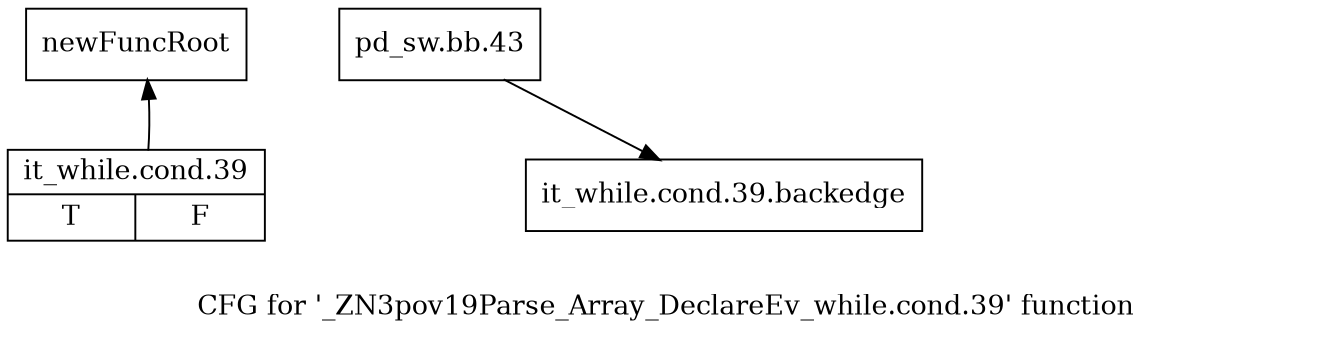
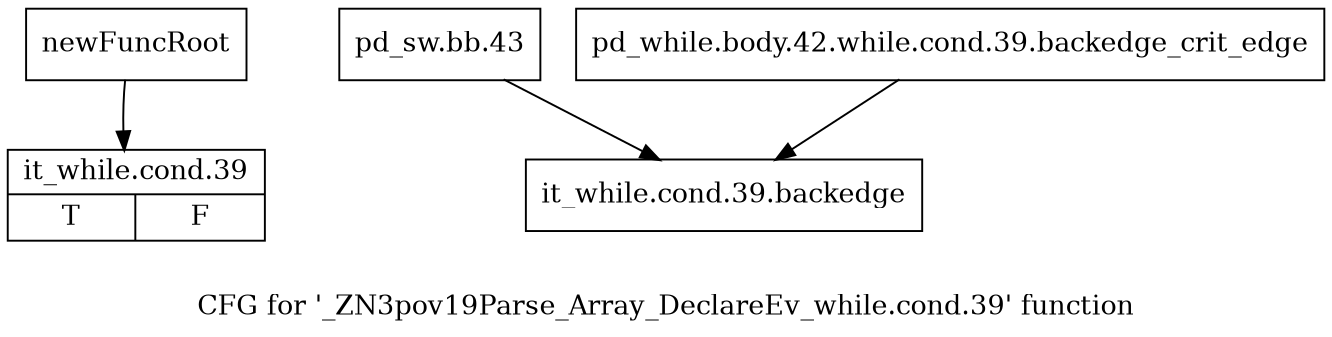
none -> (950, 44)
(149, 125) -> (123, 105)
